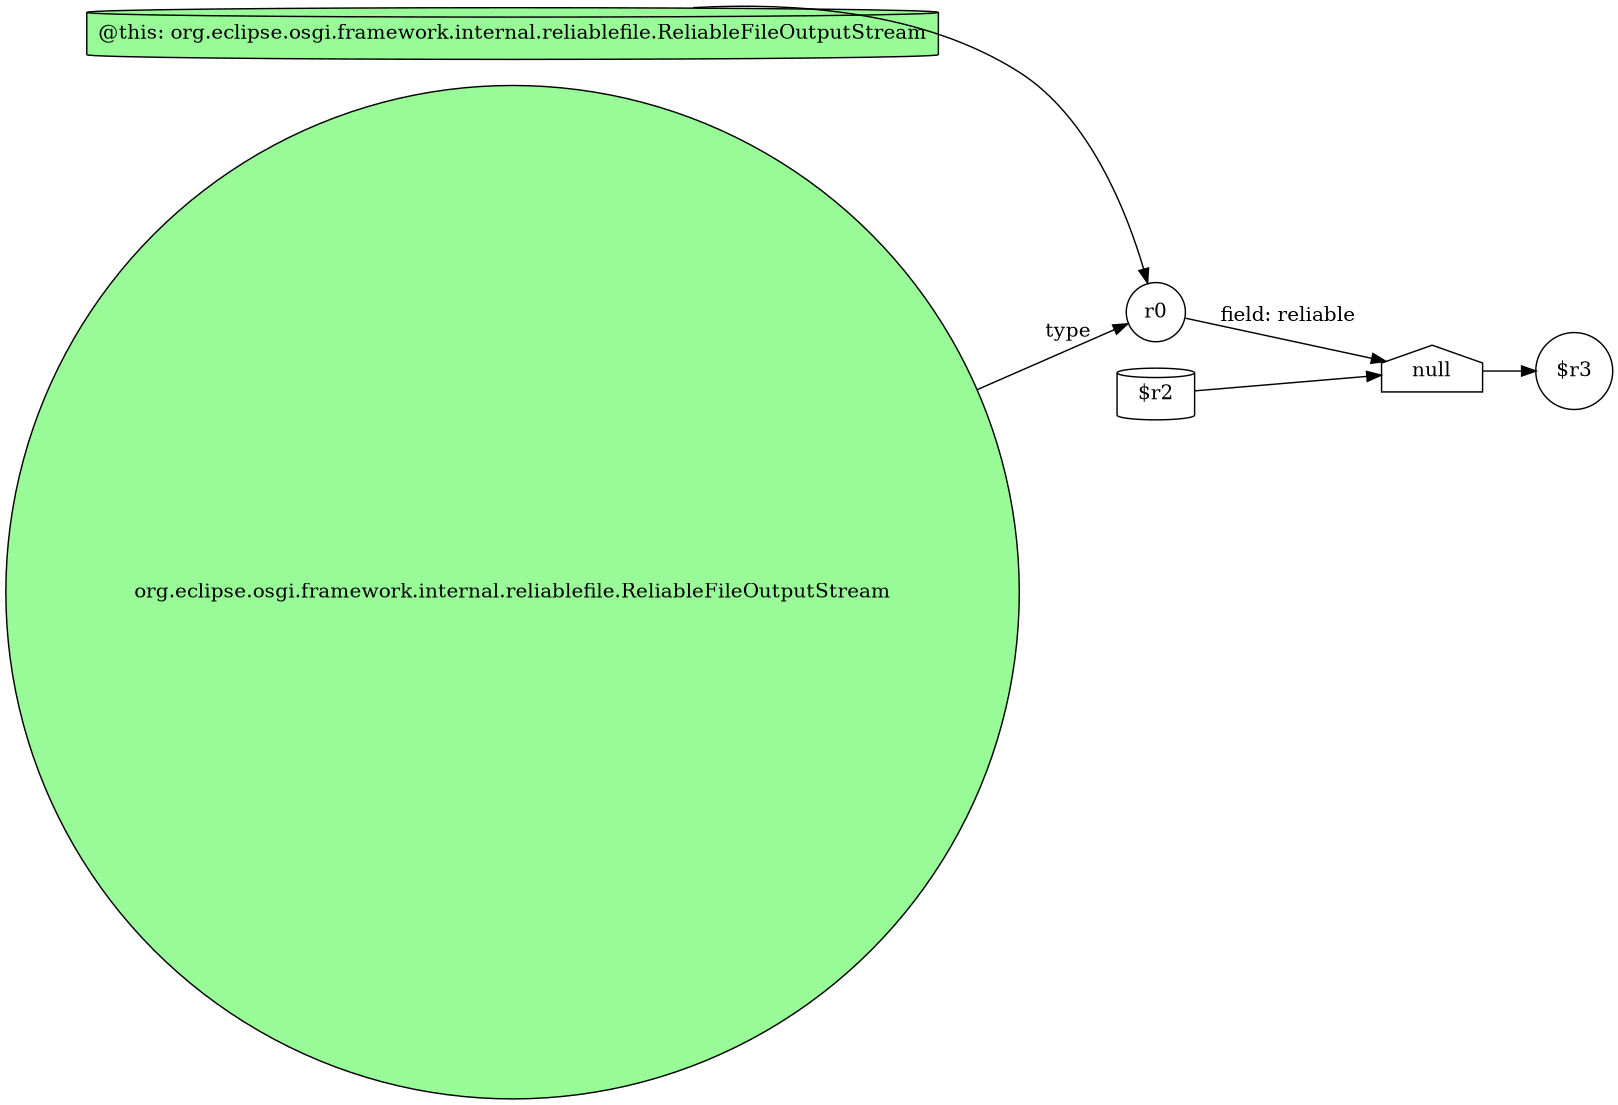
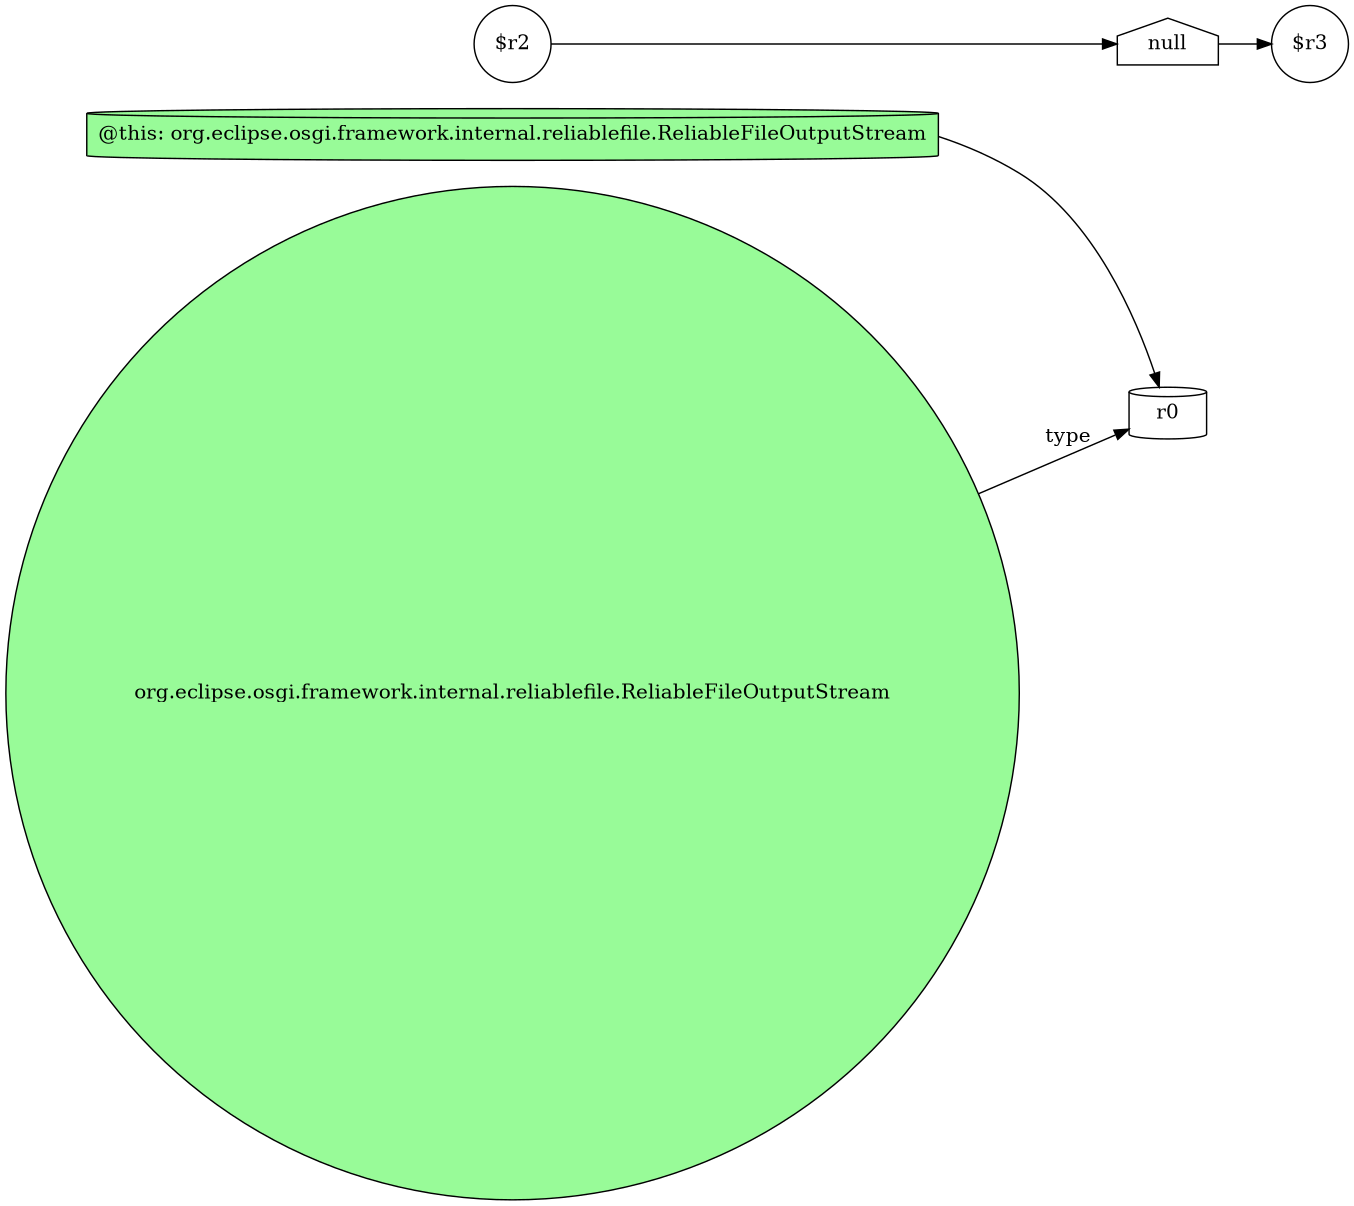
(1156, 312) -> (1168, 413)
(1279, 338) -> none
(1156, 394) -> (513, 44)
